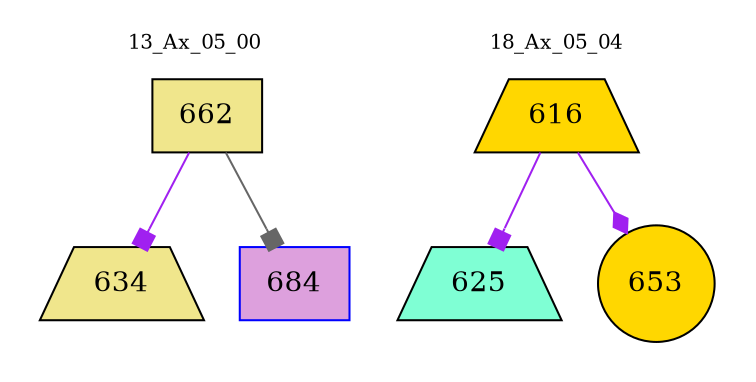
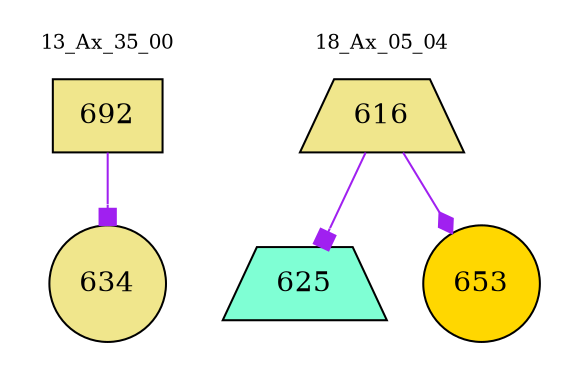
(195, 44) -> (108, 44)
(207, 116) -> (108, 116)
(557, 116) -> (382, 116)
(122, 284) -> (108, 284)
(295, 284) -> none
